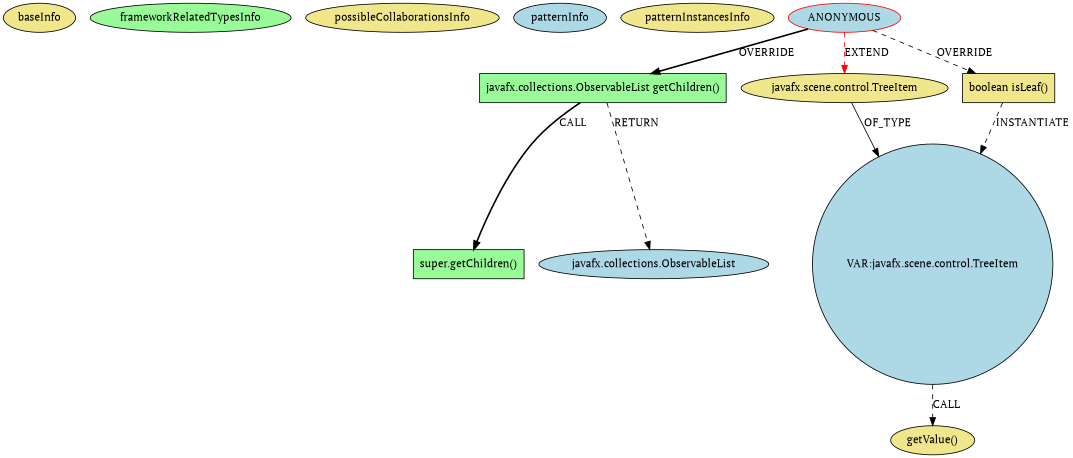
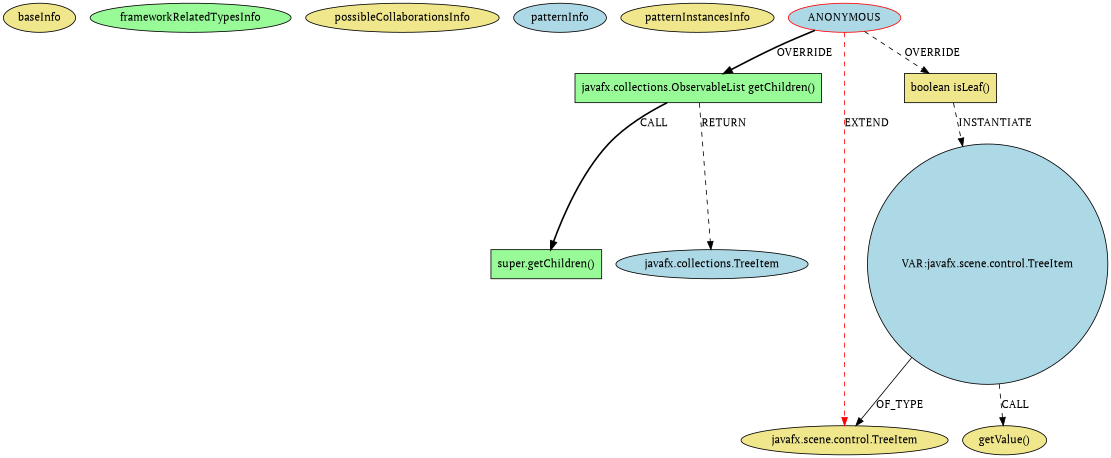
(863, 126) -> (886, 388)
(654, 264) -> (712, 264)
